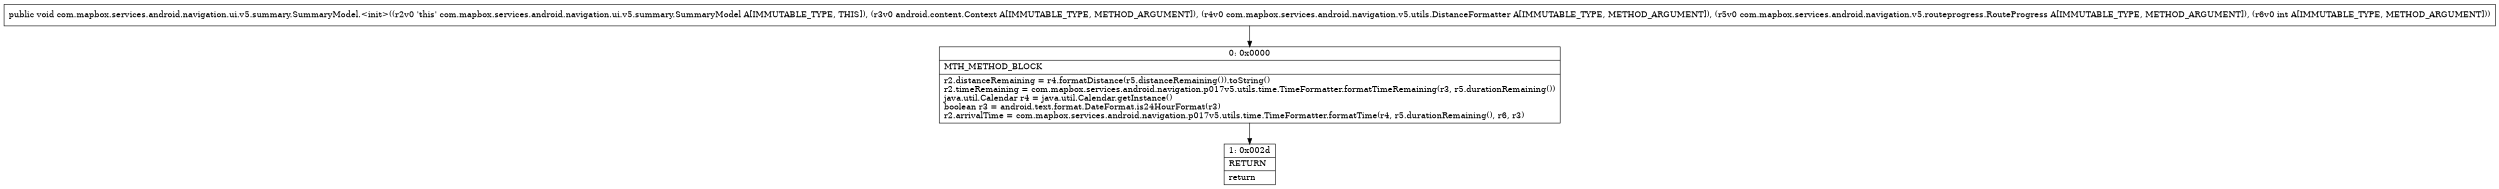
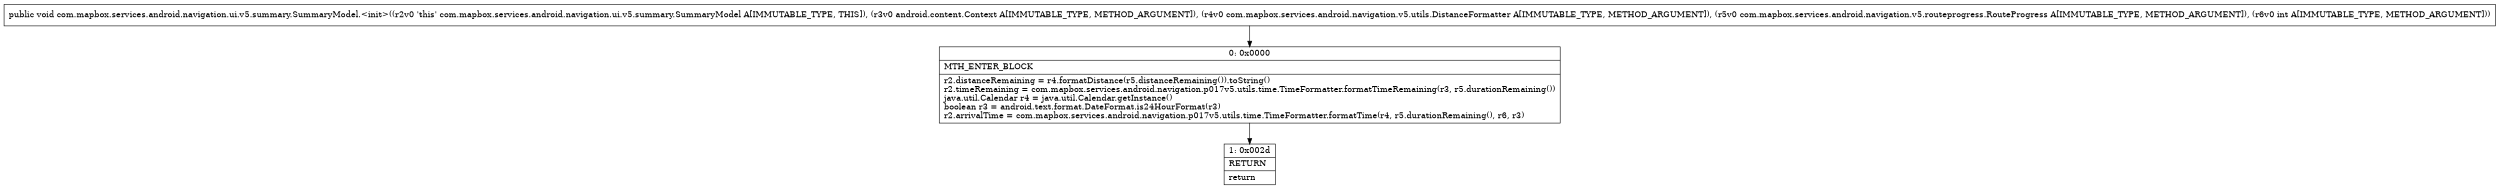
(993, 67) -> (989, 67)
